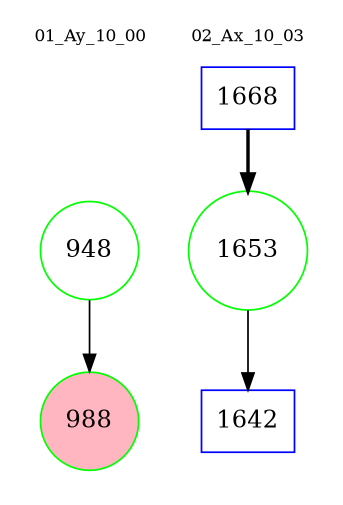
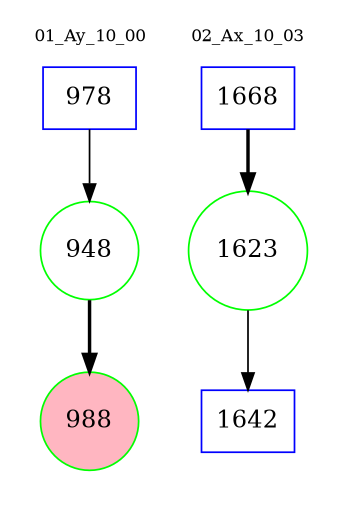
none -> (90, 98)
(248, 251) -> (248, 251)
(90, 327) -> (90, 327)
